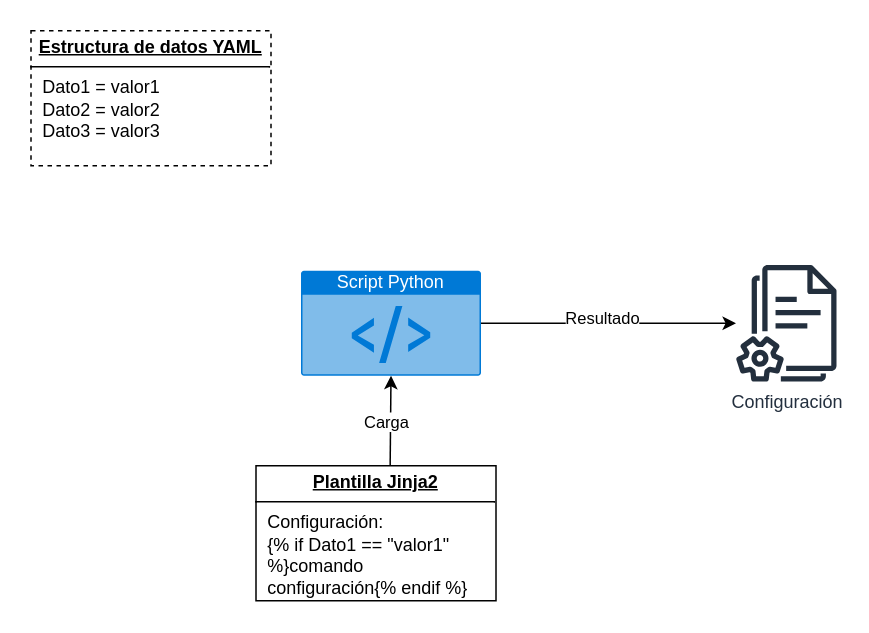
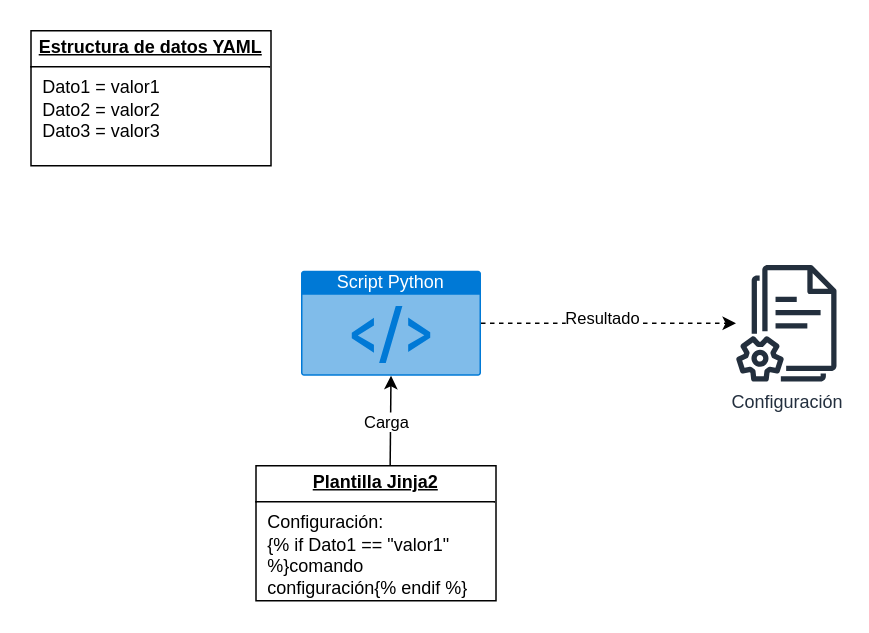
(151, 98) -> (151, 98)
(680, 323) -> (680, 323)
